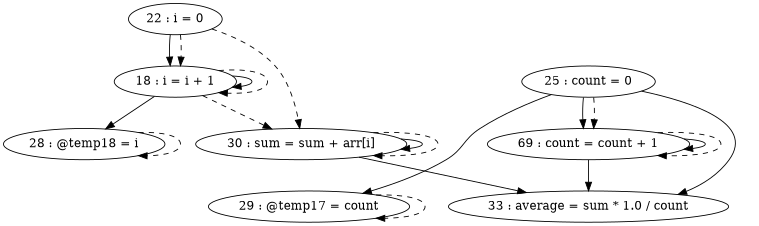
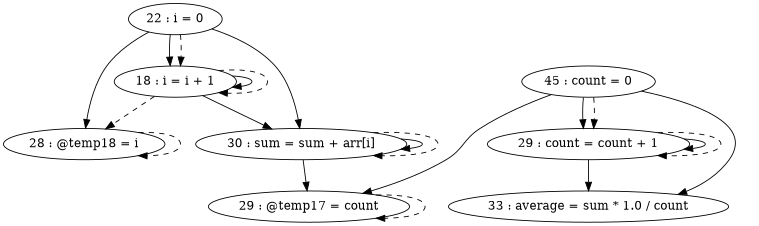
(270, 61) -> (270, 61)
none -> (106, 67)
(589, 82) -> (589, 82)
(134, 110) -> (134, 110)
(233, 110) -> (233, 110)
(589, 144) -> (589, 144)
(438, 174) -> (305, 171)
